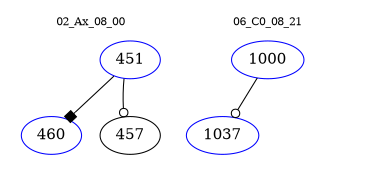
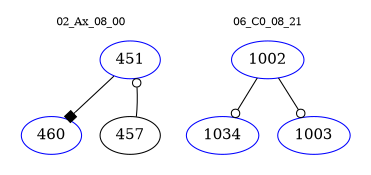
(268, 60) -> (268, 60)
(123, 93) -> (137, 102)
(223, 135) -> (223, 135)
none -> (314, 135)
